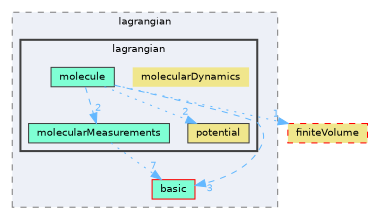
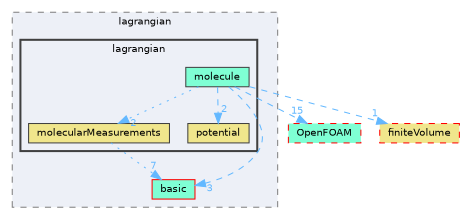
(191, 77) -> none
(89, 100) -> (163, 103)
(146, 103) -> (218, 100)
(197, 103) -> (313, 104)
(99, 133) -> (99, 133)
none -> (325, 133)
